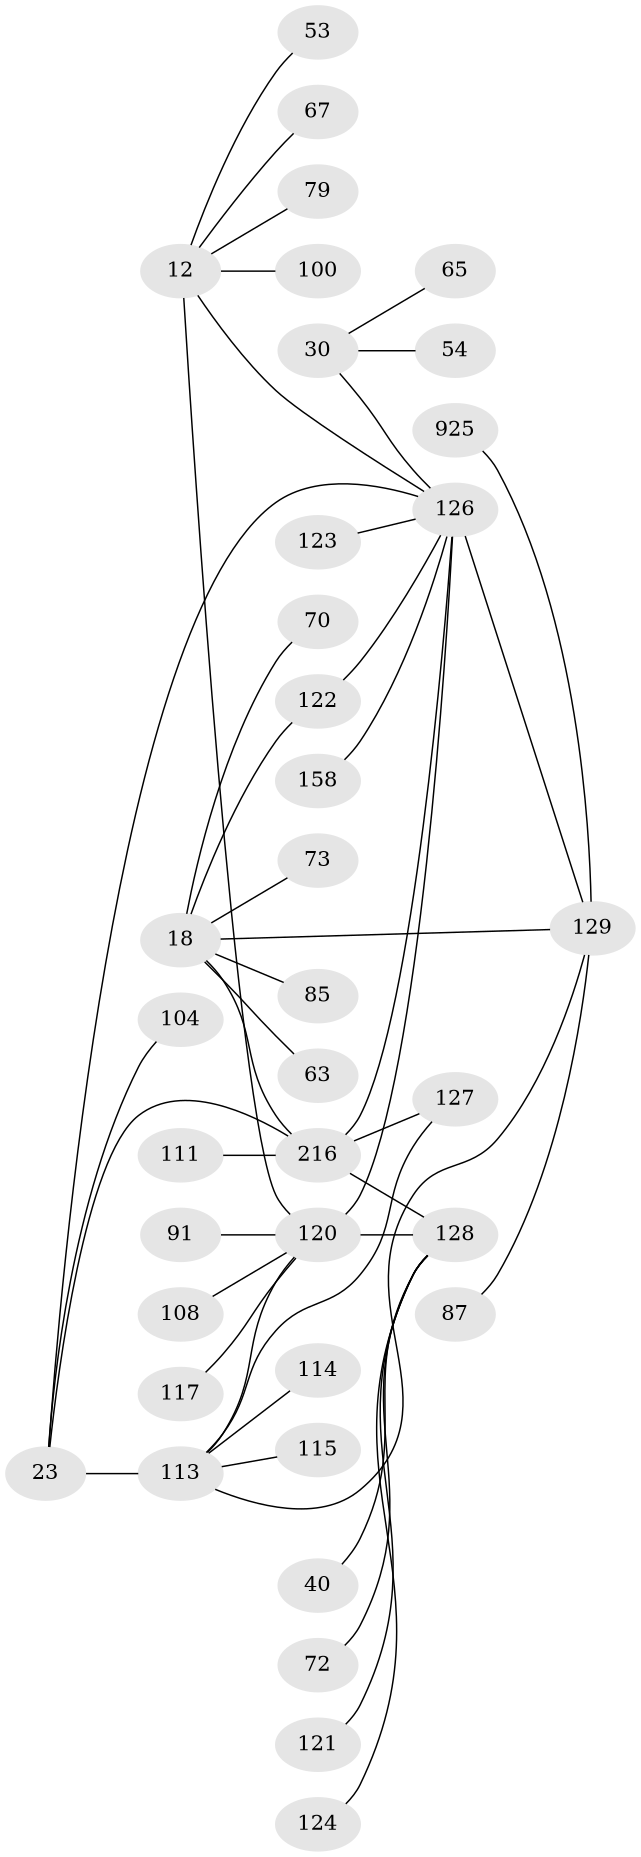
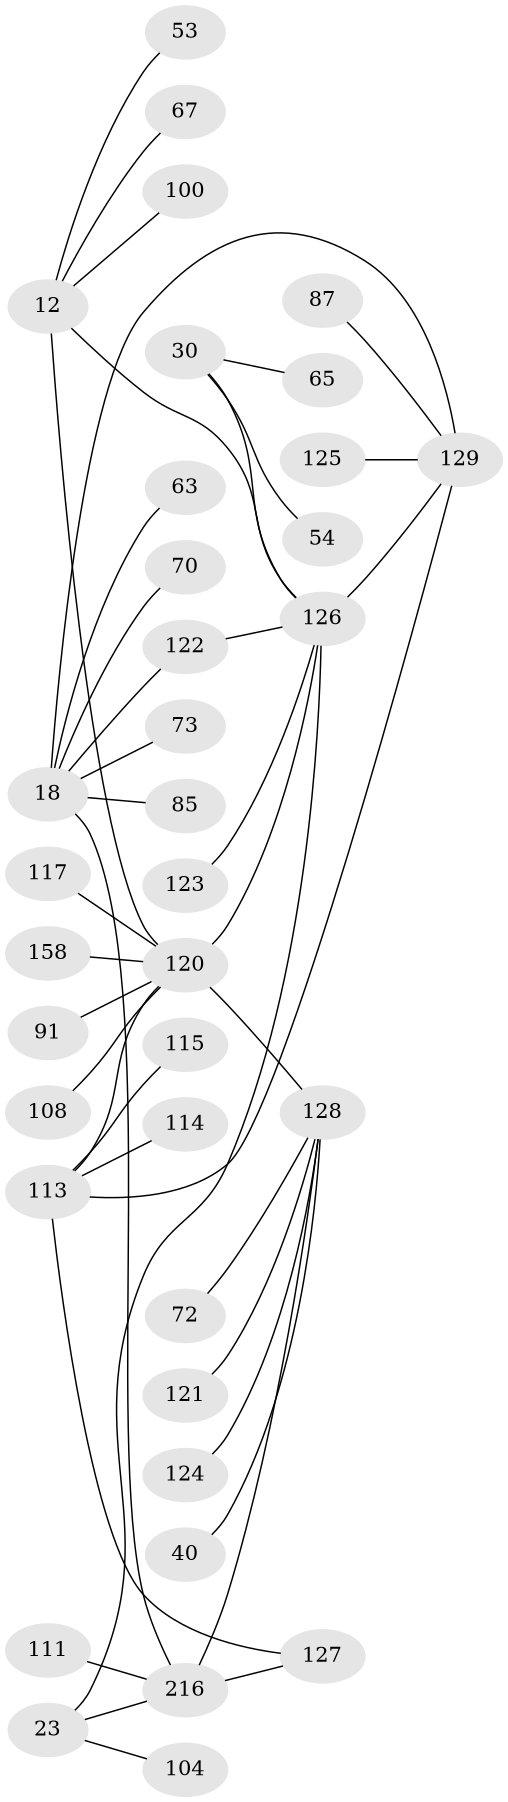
(318, 192) -> none
(455, 430) -> (323, 460)
(406, 653) -> (108, 959)
(415, 887) -> none
(112, 1474) -> none
